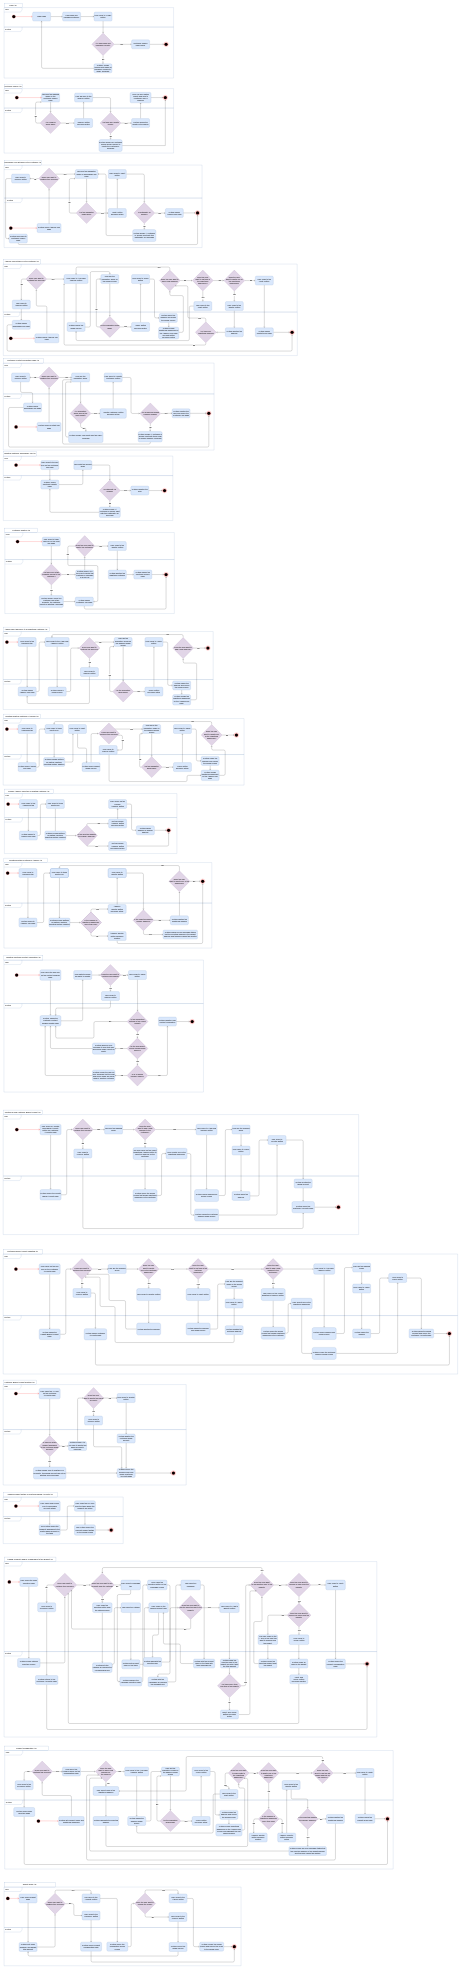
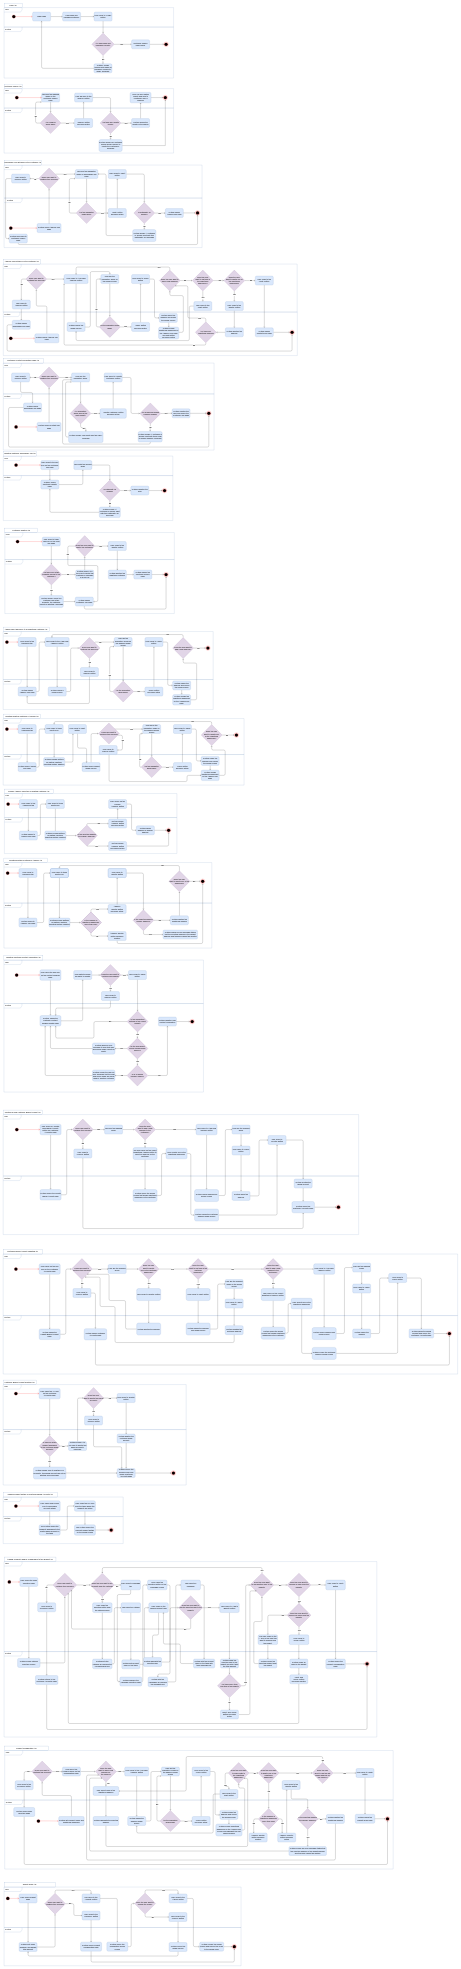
(102, 1668) -> (102, 1664)
